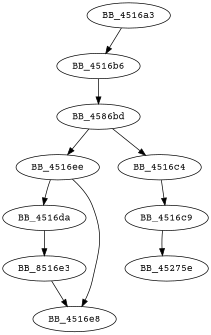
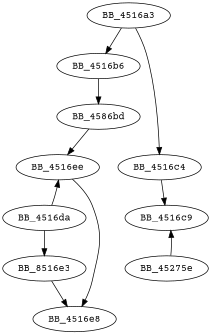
(126, 140) -> (153, 86)
(47, 189) -> (55, 196)
(162, 239) -> (171, 247)
